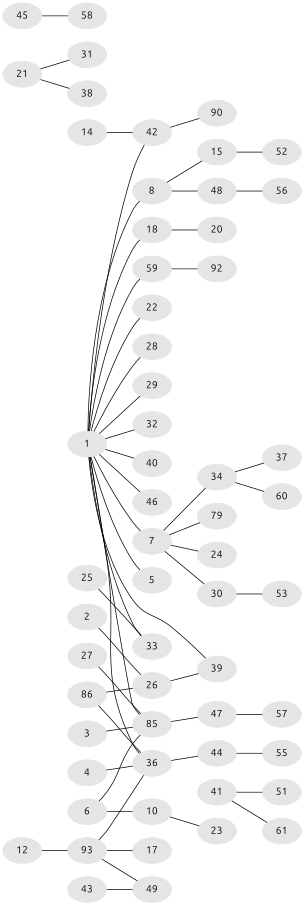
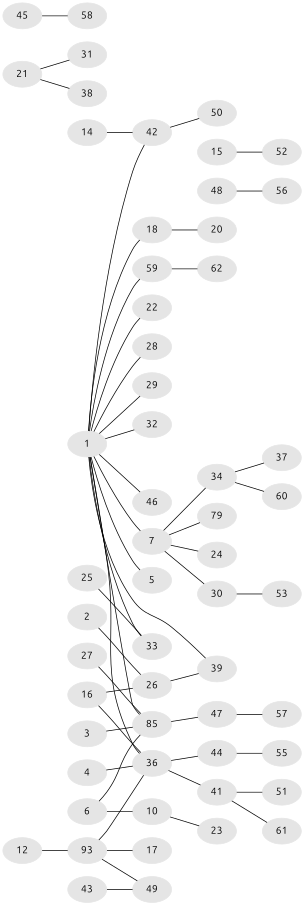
(217, 113) -> (217, 113)
(152, 191) -> none
(217, 269) -> (217, 269)
(152, 463) -> none
(87, 695) -> (87, 695)
none -> (185, 778)
